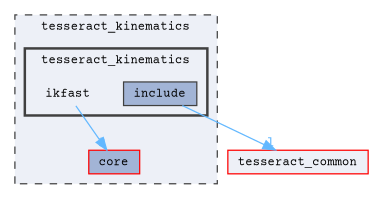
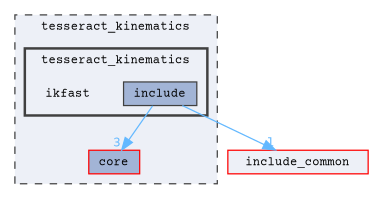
(88, 124) -> (140, 124)
(298, 162) -> (298, 162)
